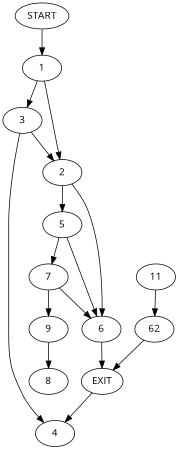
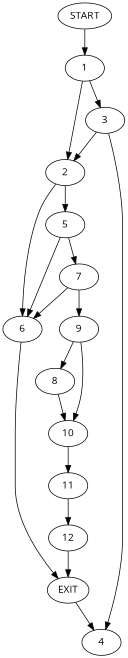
(154, 329) -> (68, 538)
none -> (68, 434)
